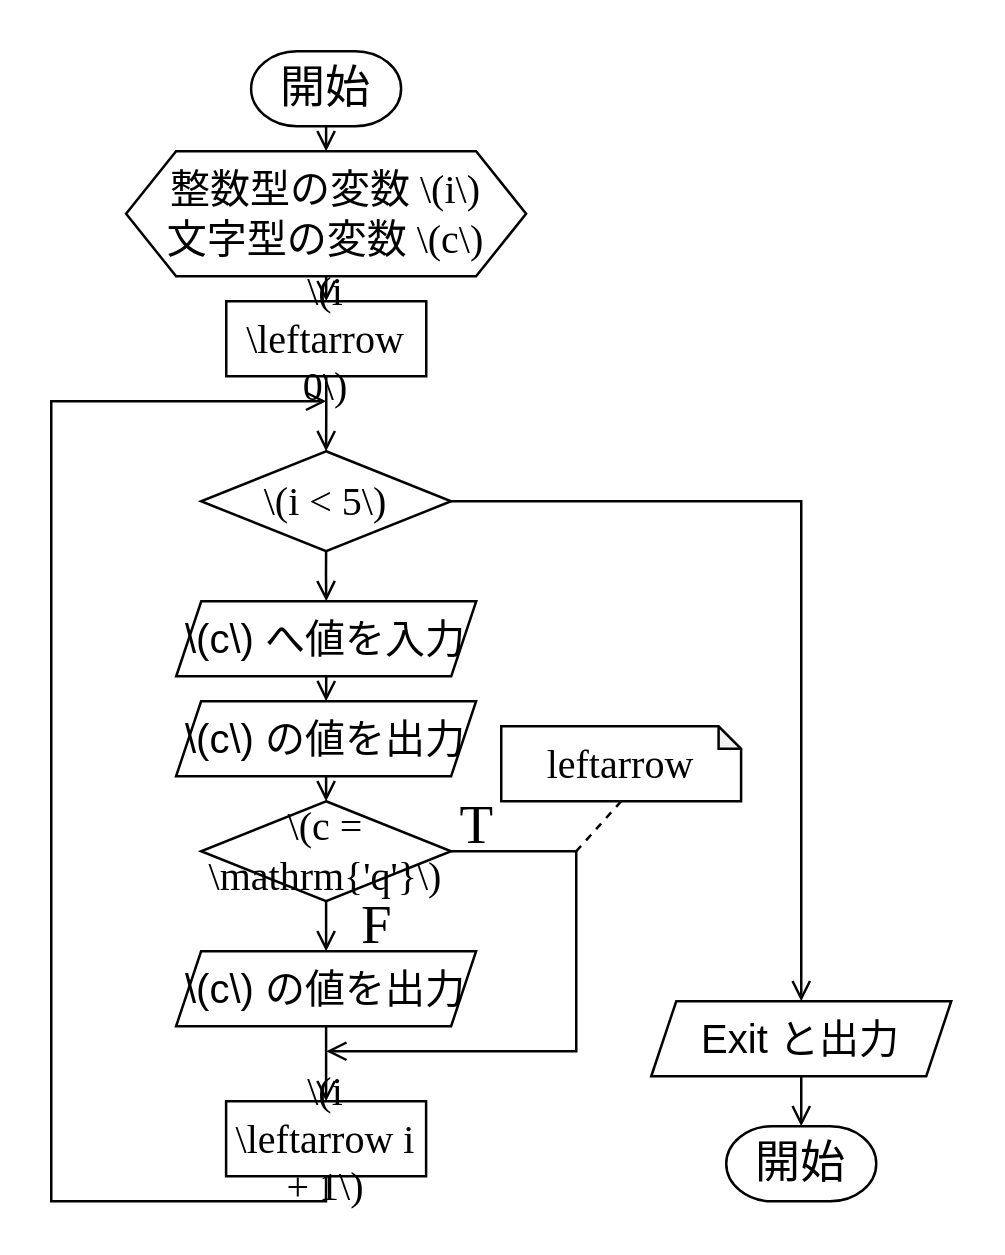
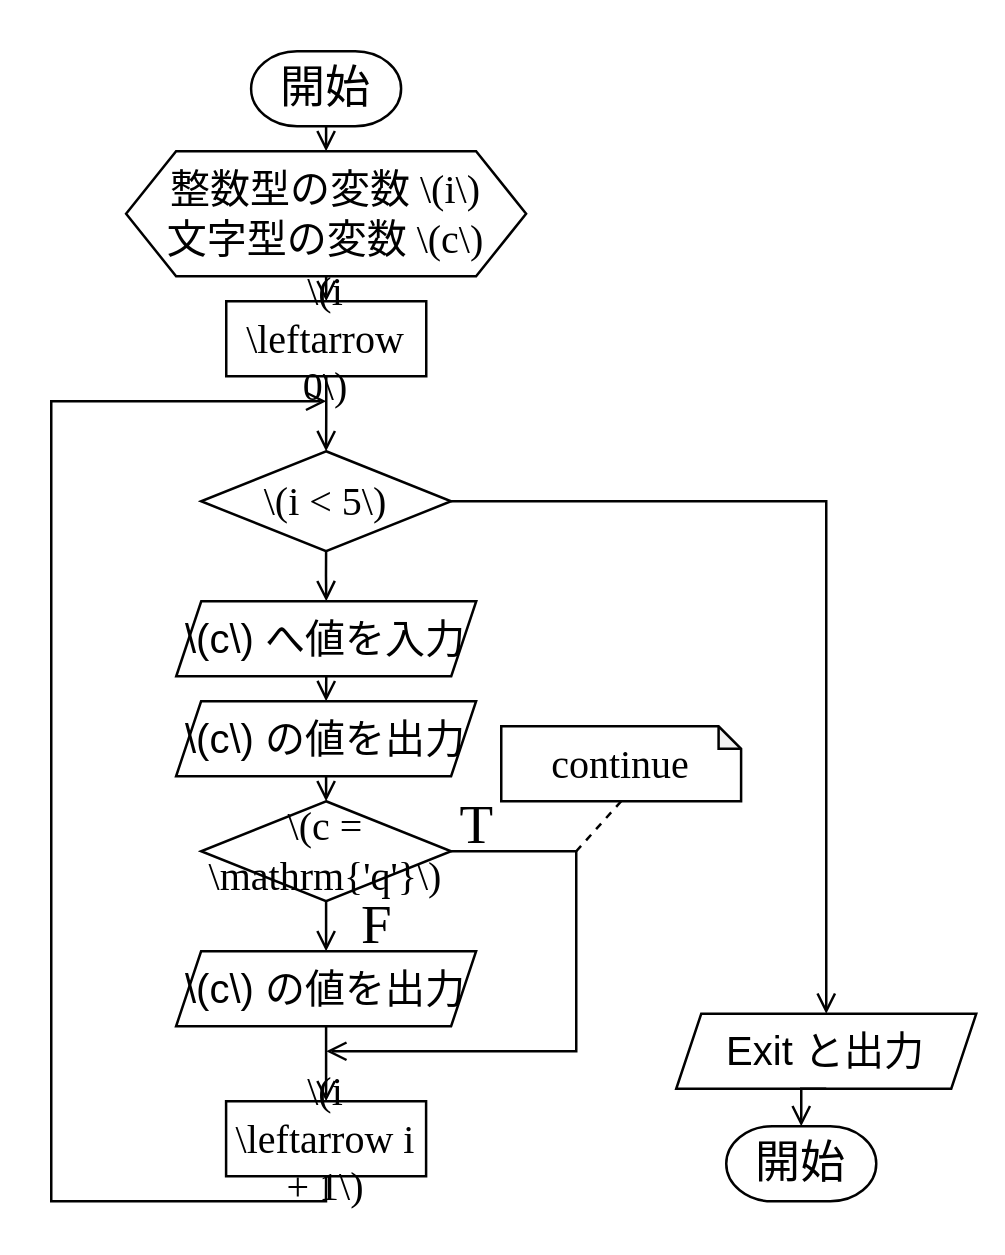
(621, 764) -> (621, 764)
(801, 1039) -> (826, 1051)
